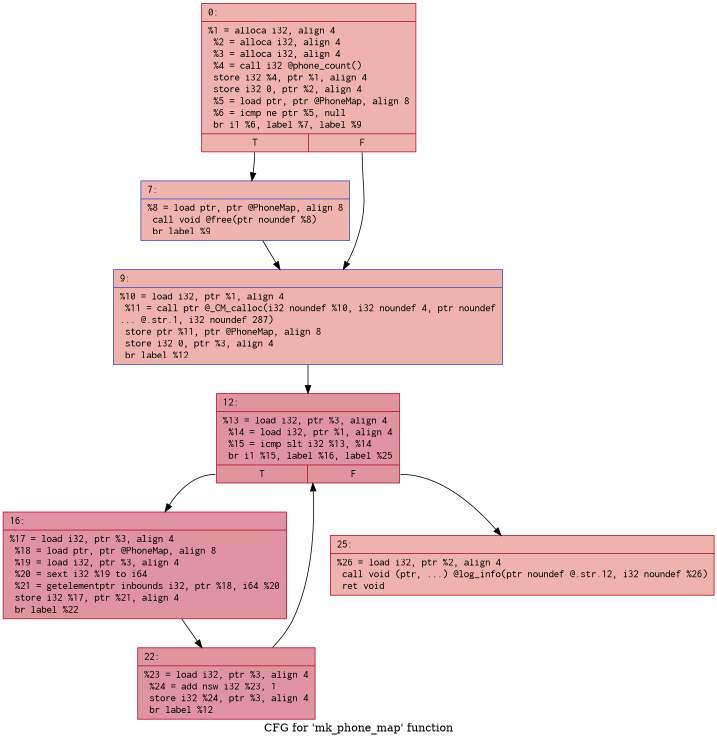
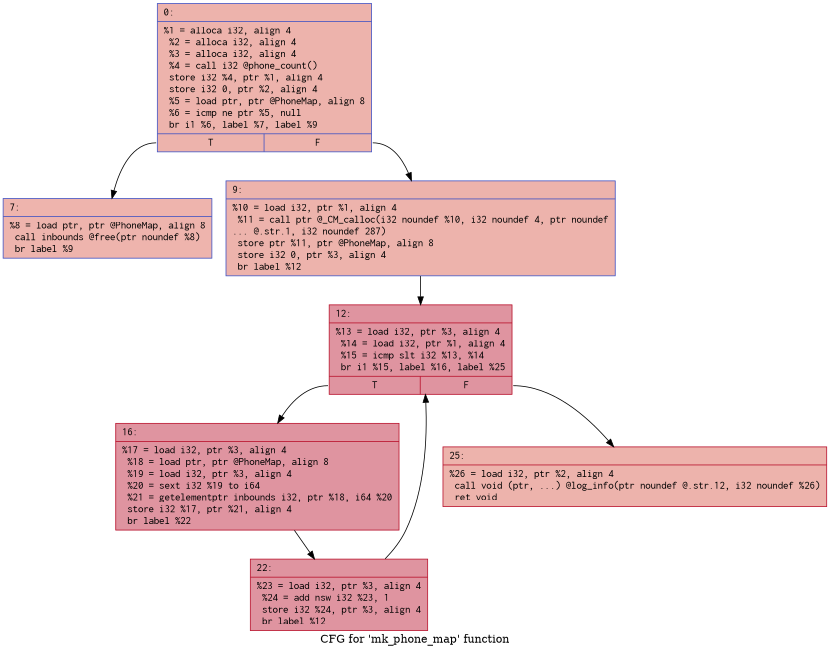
(309, 78) -> (264, 78)
(232, 219) -> (105, 237)
(269, 252) -> none
